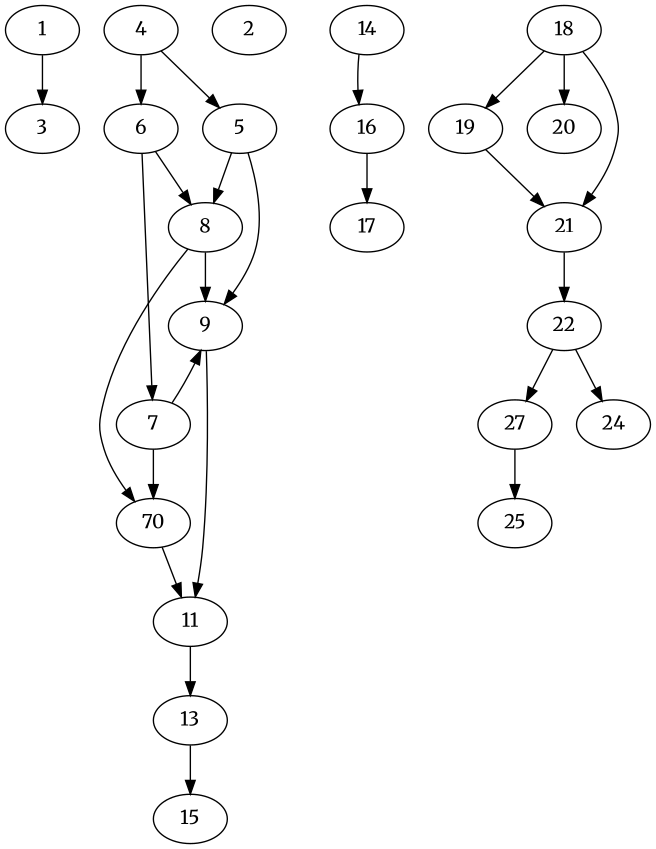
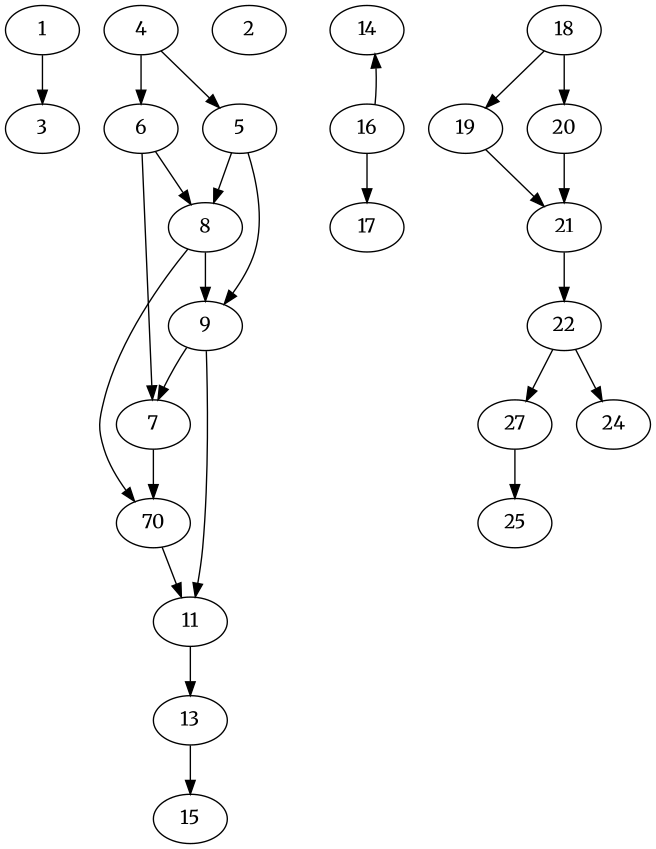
(358, 72) -> (376, 86)
(618, 122) -> (564, 171)
(184, 383) -> (175, 367)
